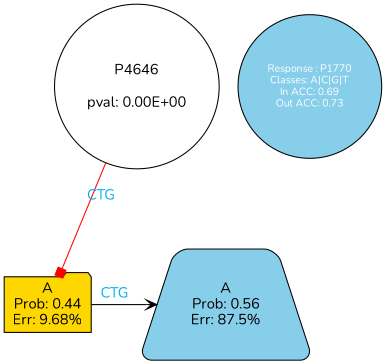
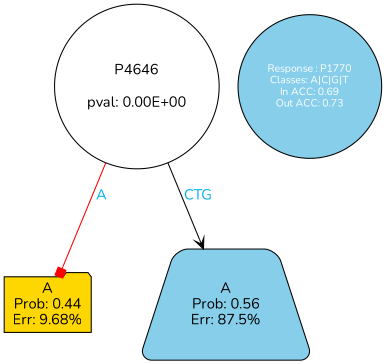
(102, 196) -> (102, 196)
(119, 305) -> (184, 201)
